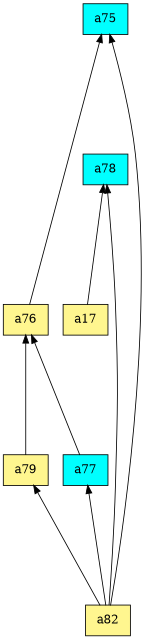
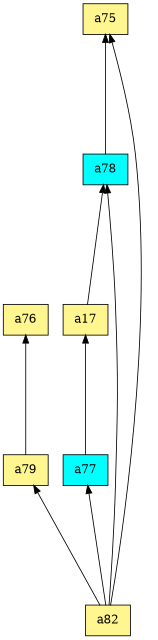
(105, 19) -> (105, 19)
(65, 173) -> (105, 98)
(57, 399) -> (86, 399)
